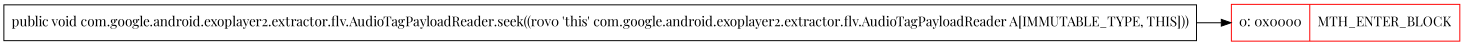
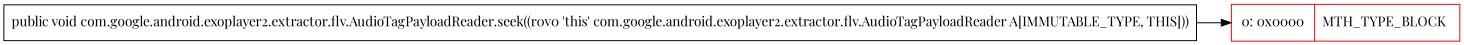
(1385, 22) -> (1384, 22)
